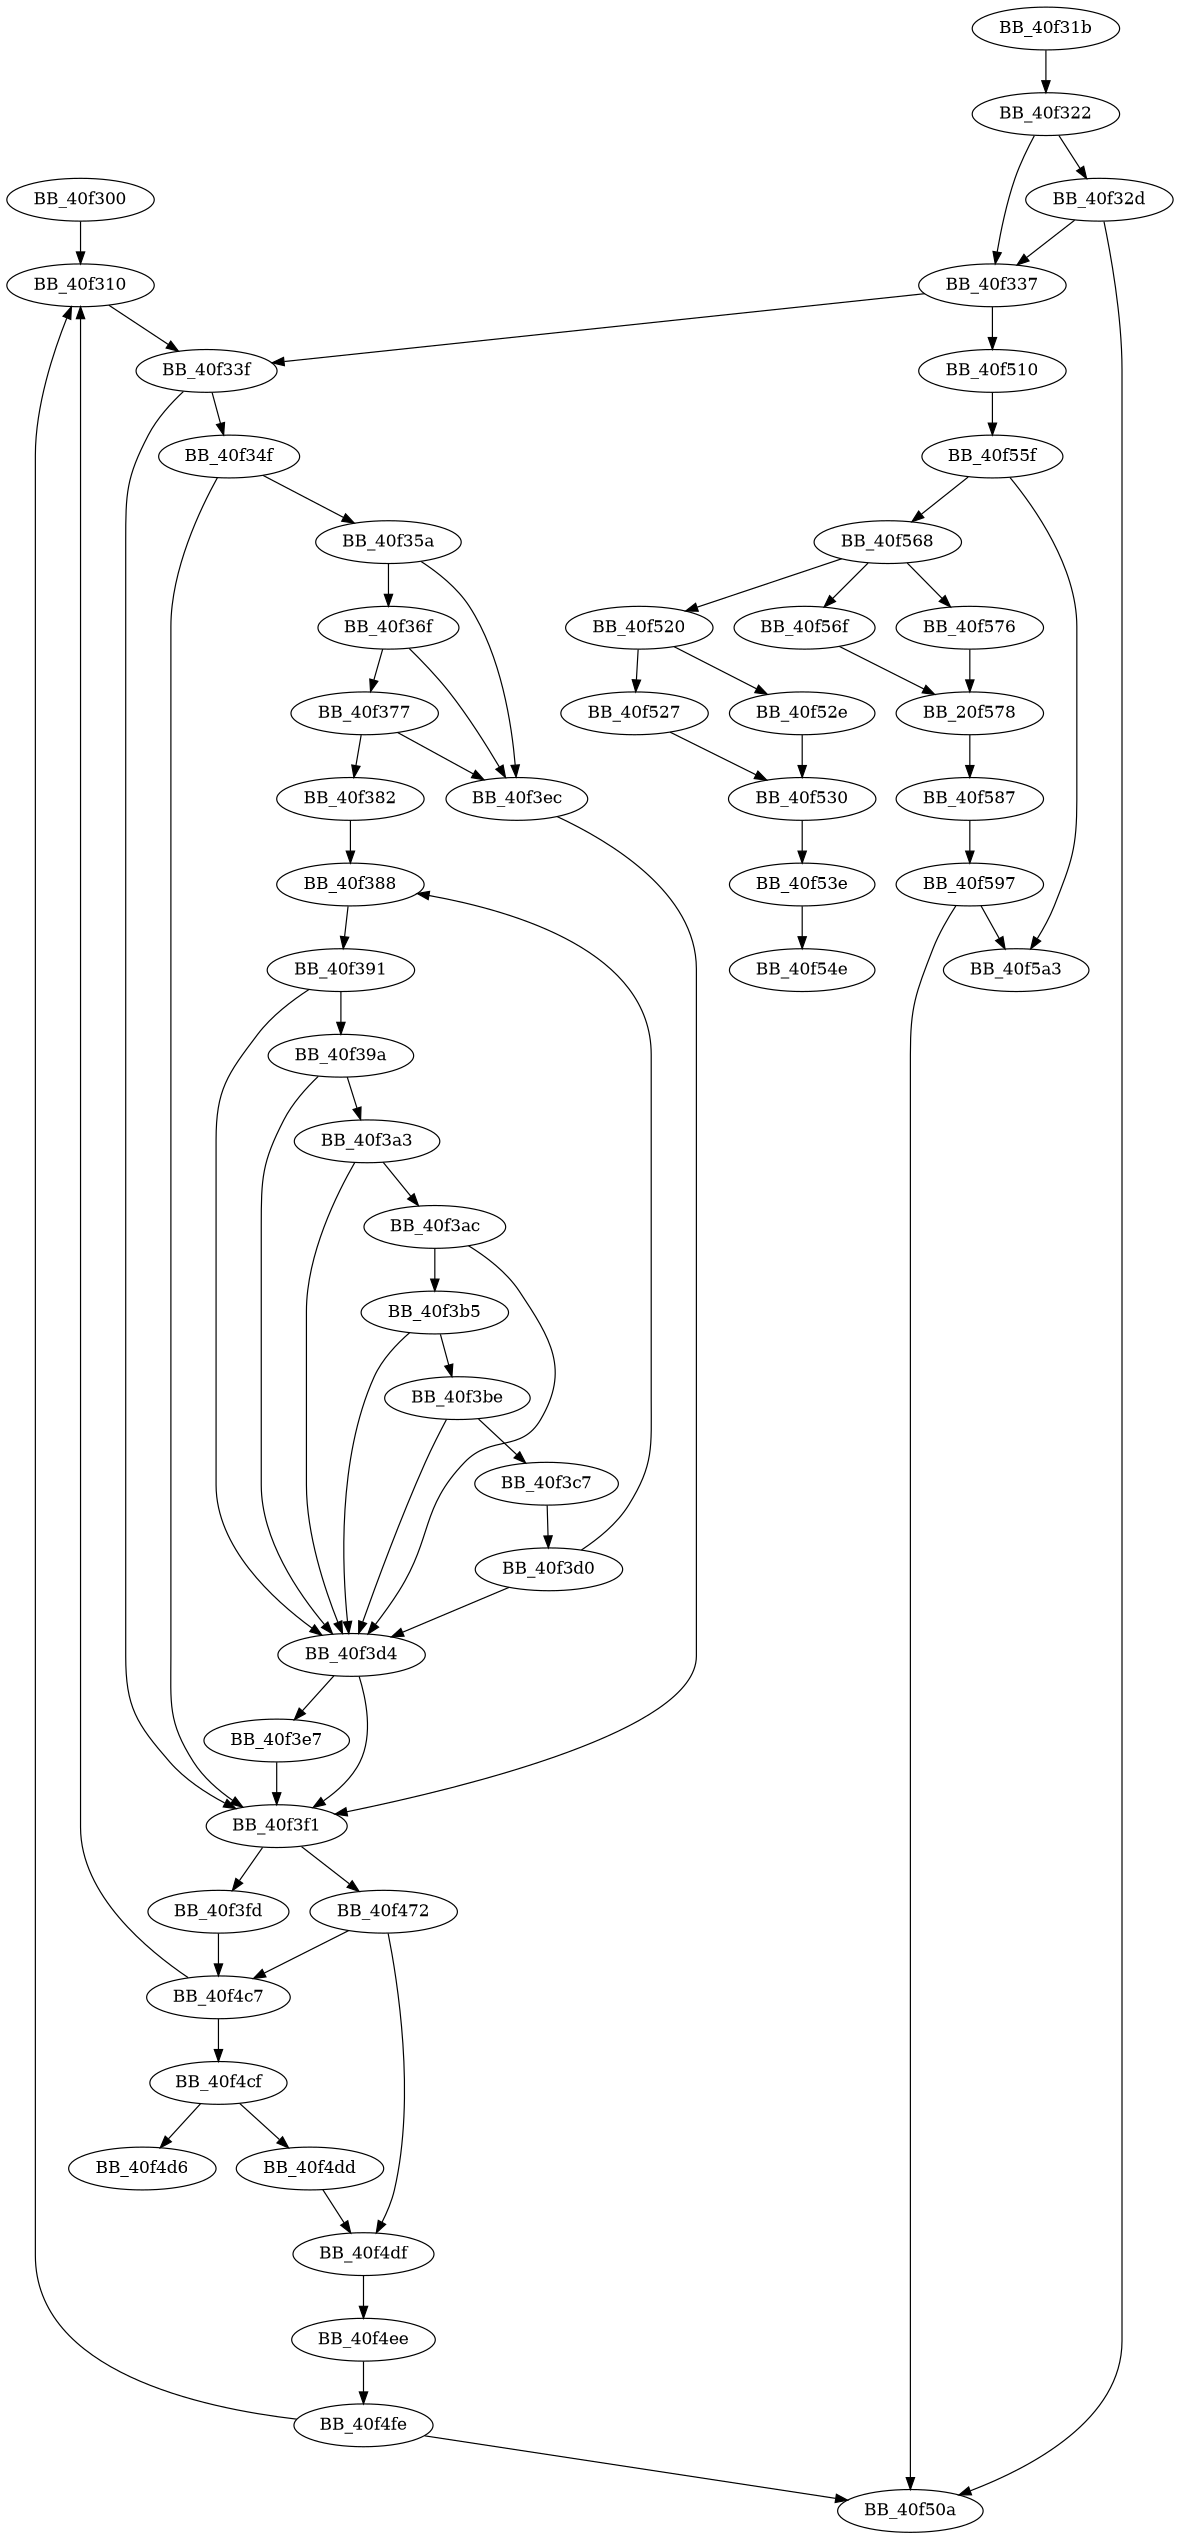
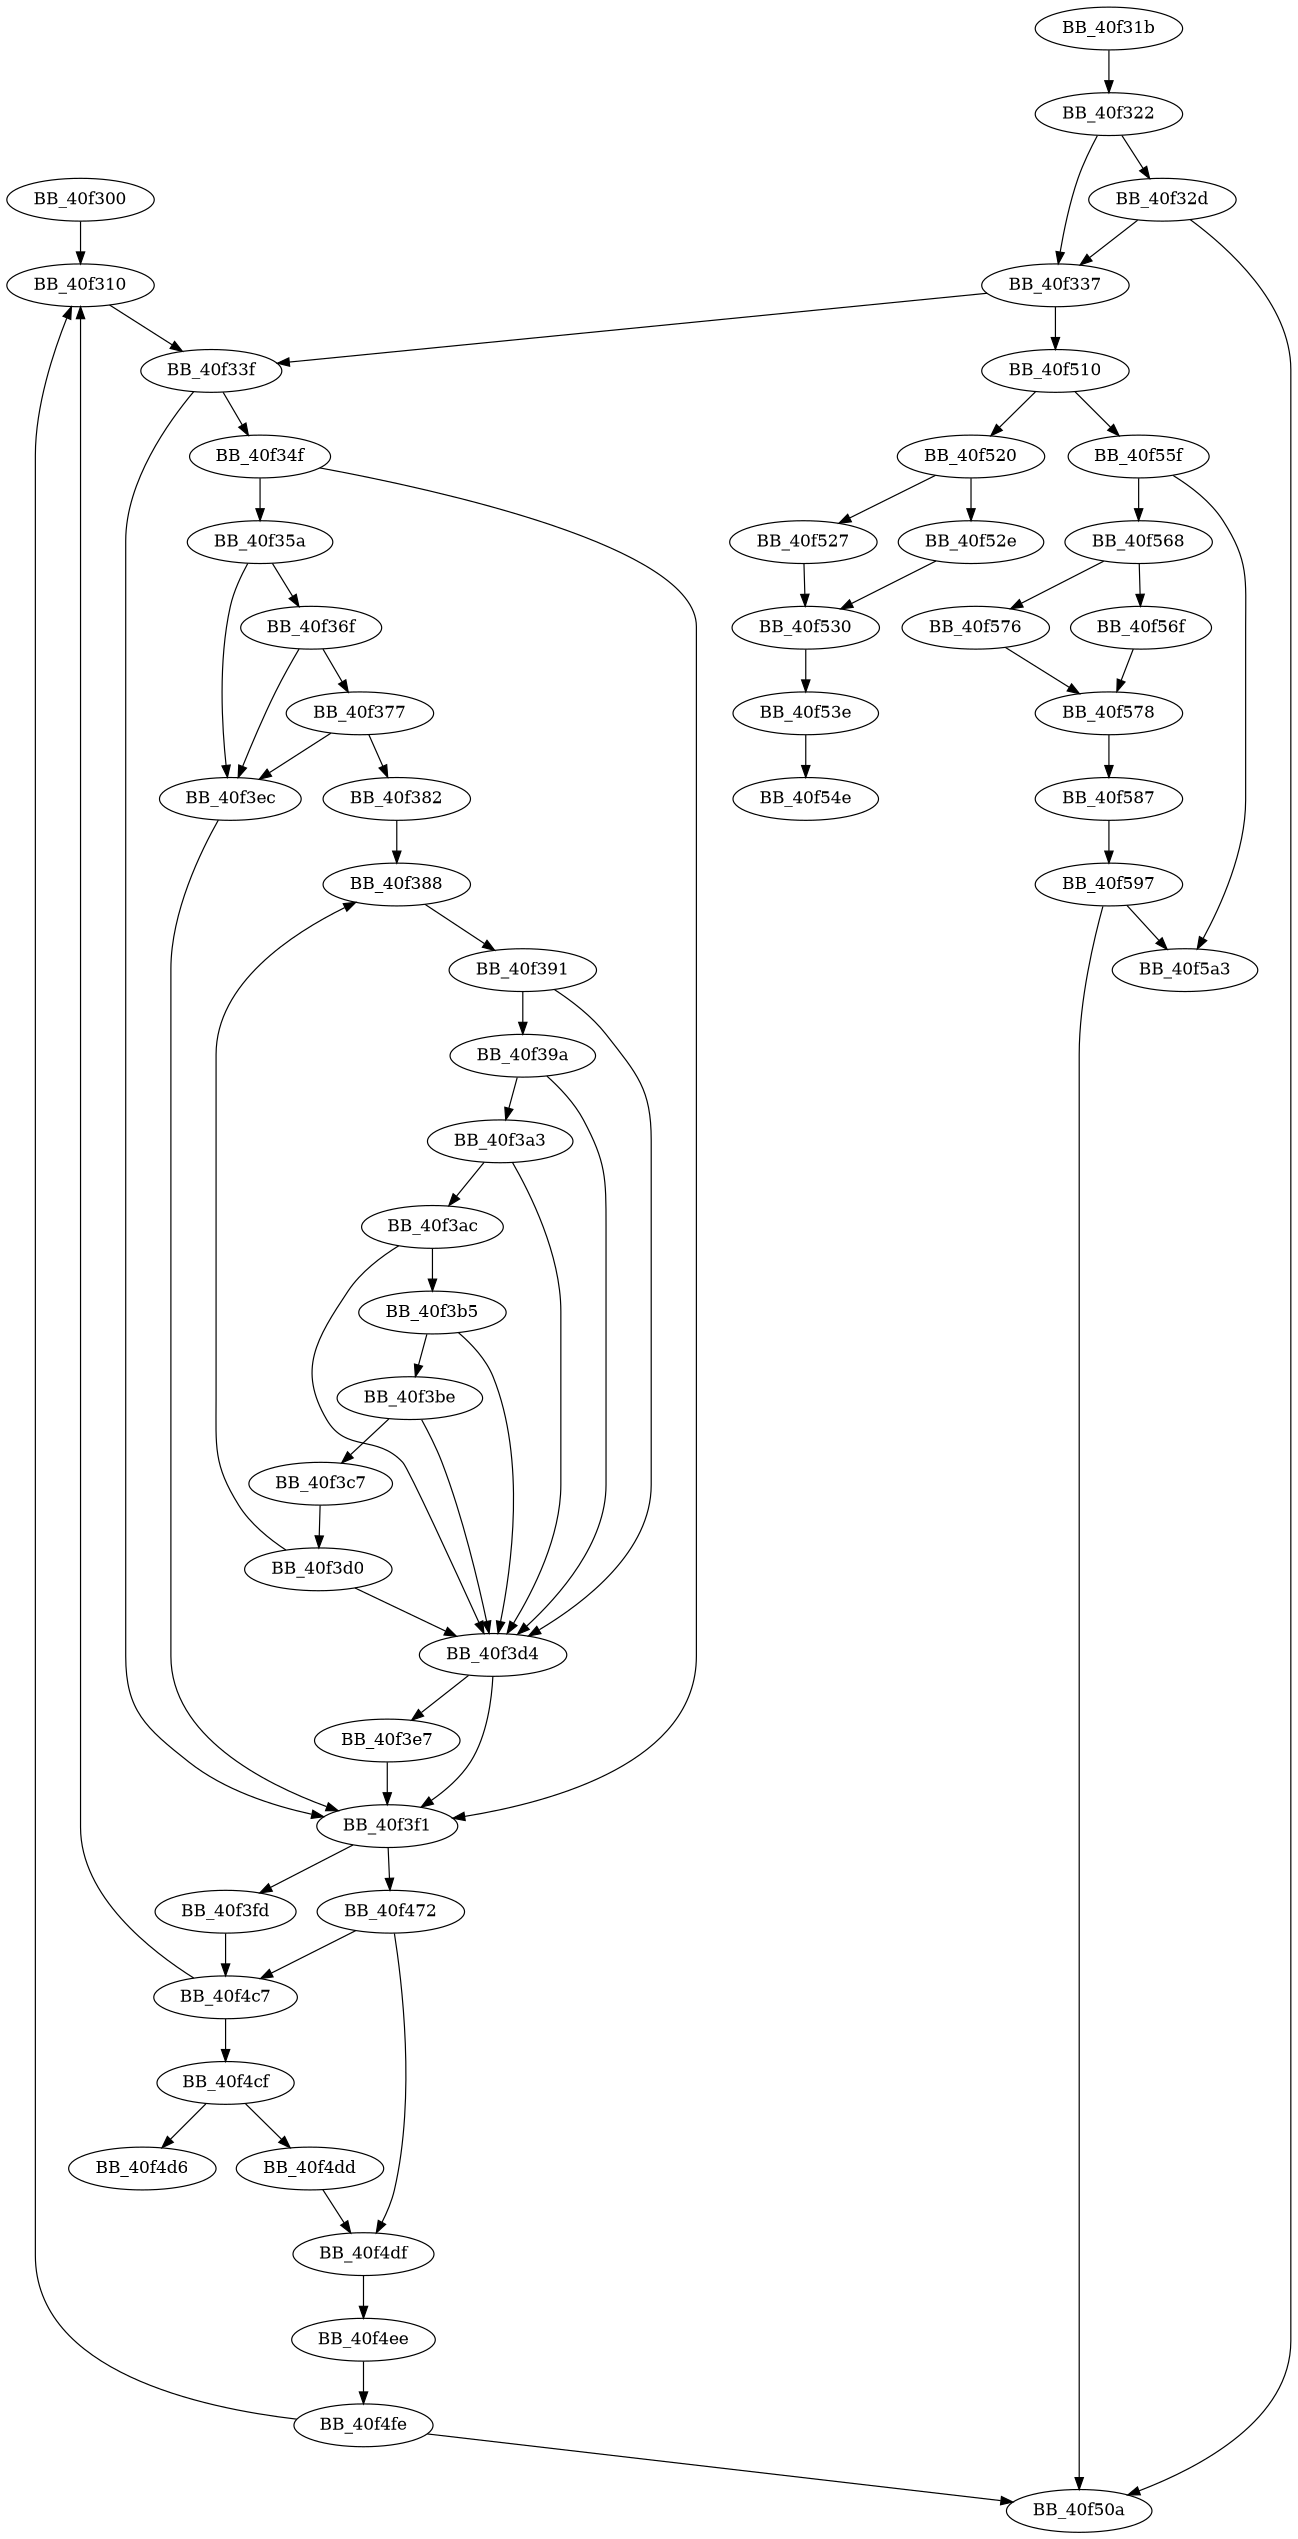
(769, 583) -> (1017, 410)
(970, 713) -> (1109, 713)
